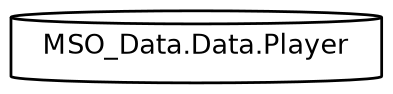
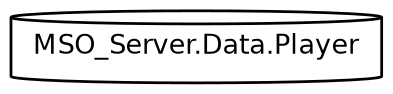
(196, 47) -> (196, 47)
